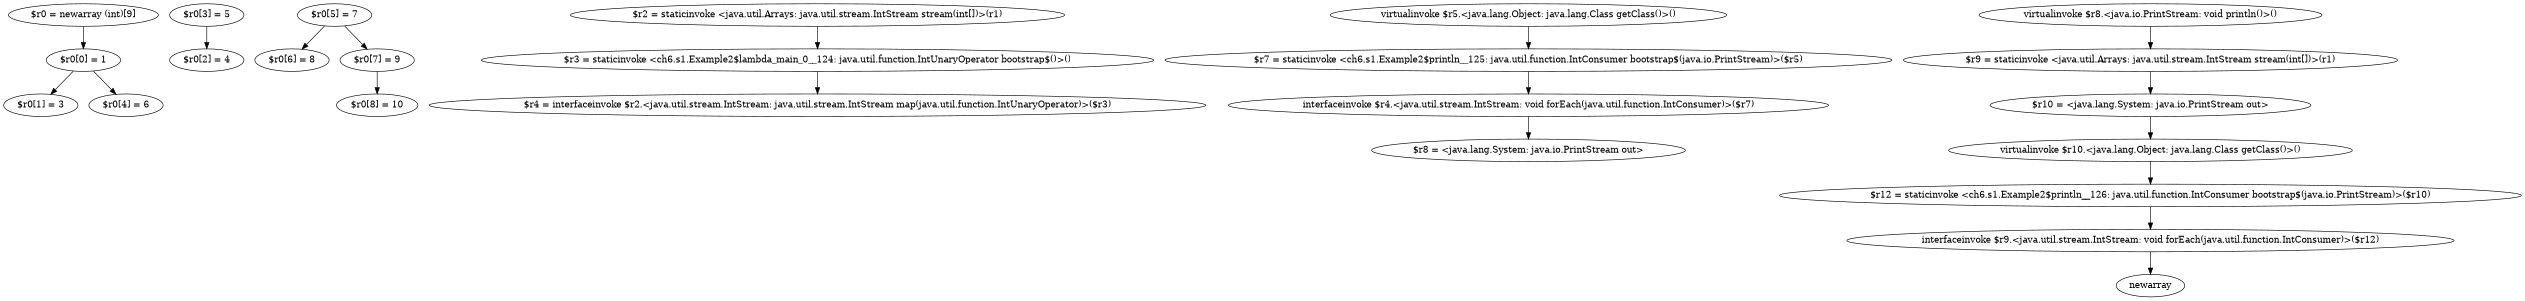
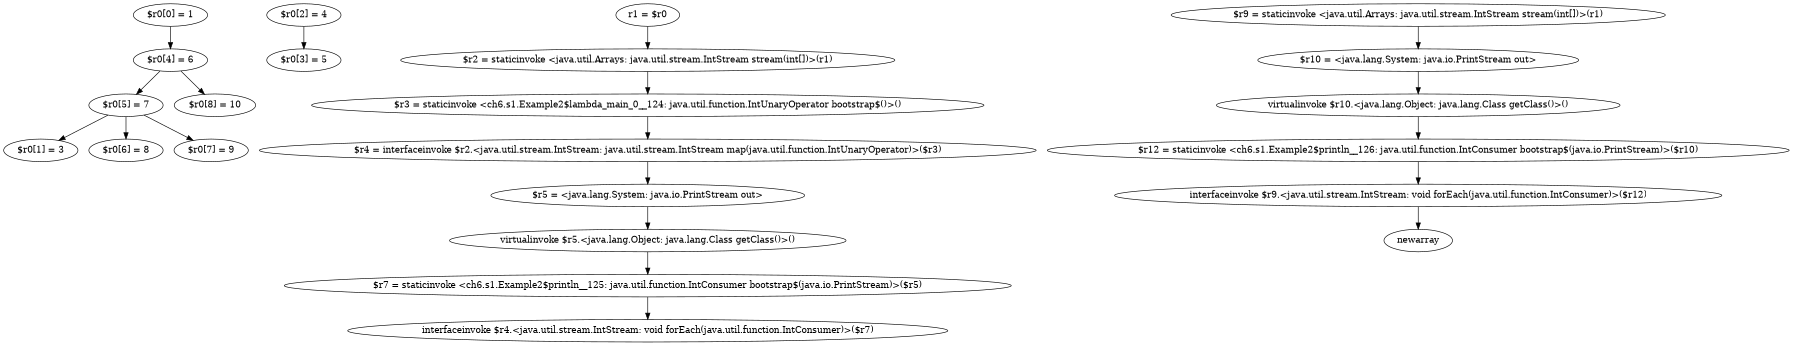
(83, 15) -> none
none -> (648, 15)
(2150, 15) -> none
(207, 35) -> (304, 35)
(64, 80) -> (86, 126)
none -> (150, 80)
(377, 80) -> (190, 80)
(1528, 150) -> none
none -> (648, 195)
